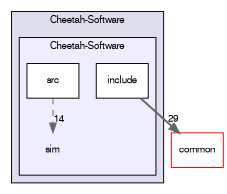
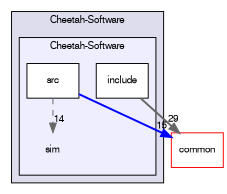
none -> (121, 114)
